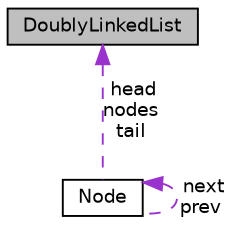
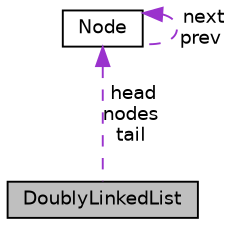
(103, 122) -> (103, 124)
